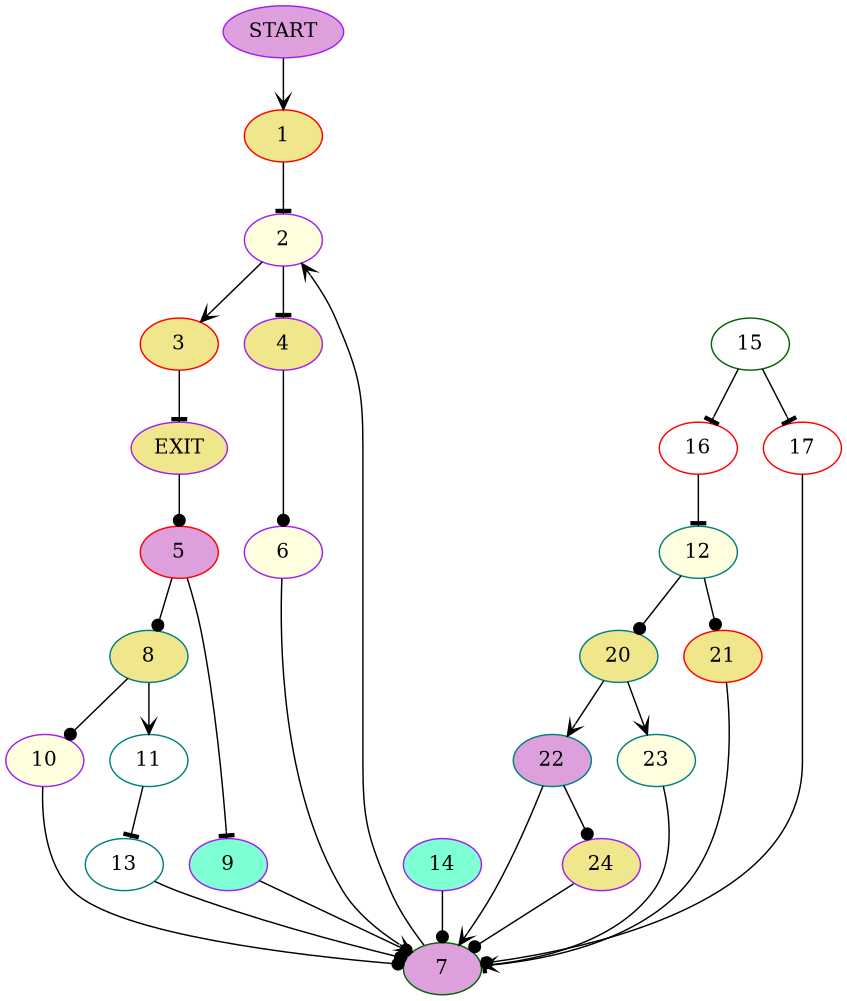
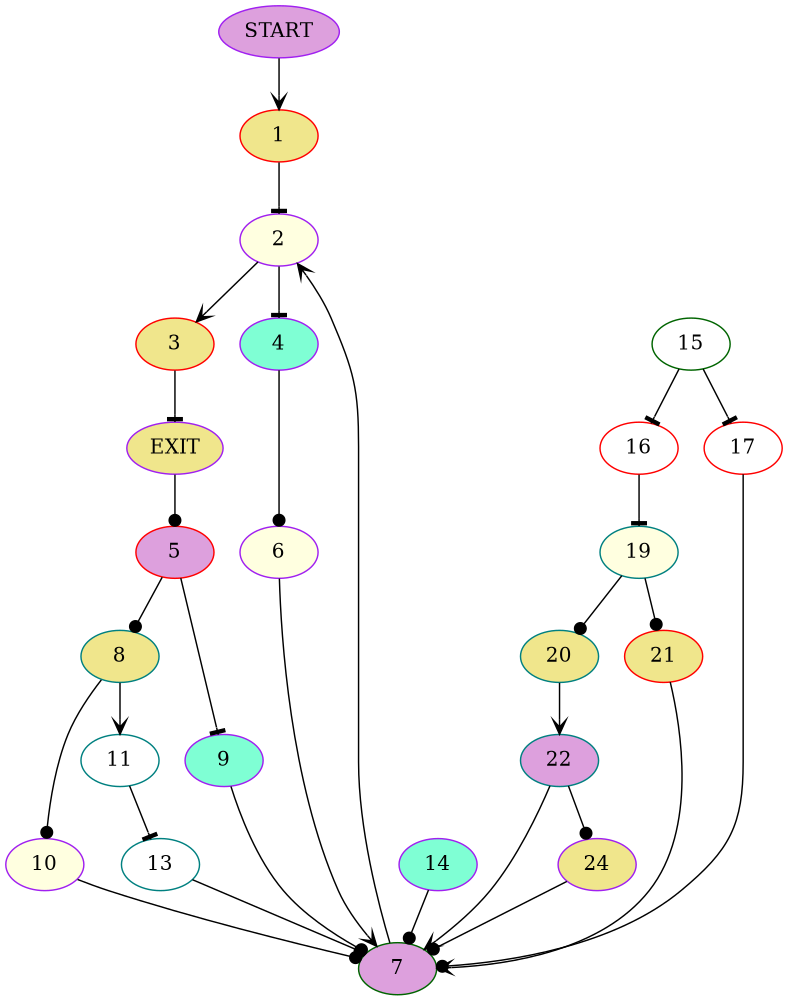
(283, 344) -> (279, 344)
(698, 552) -> (639, 552)
(656, 761) -> none
